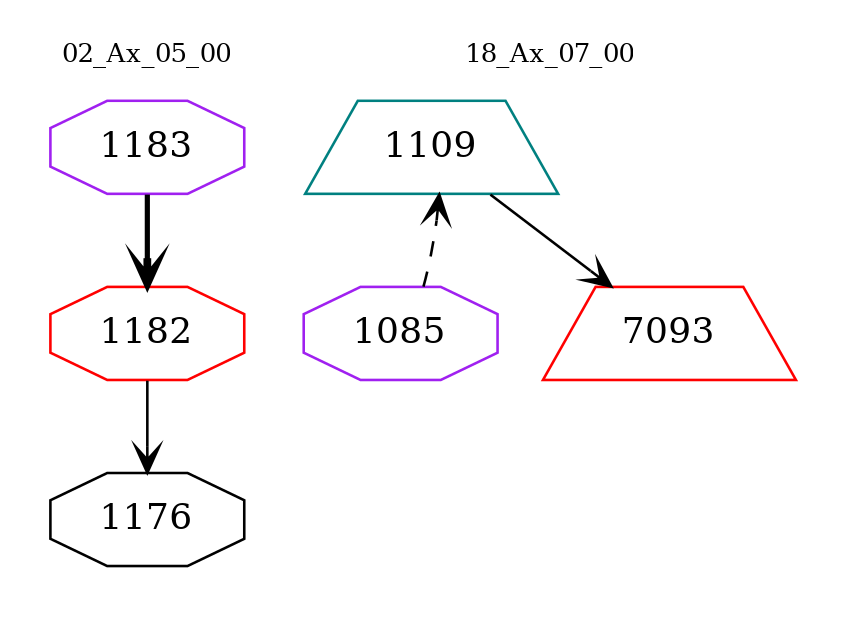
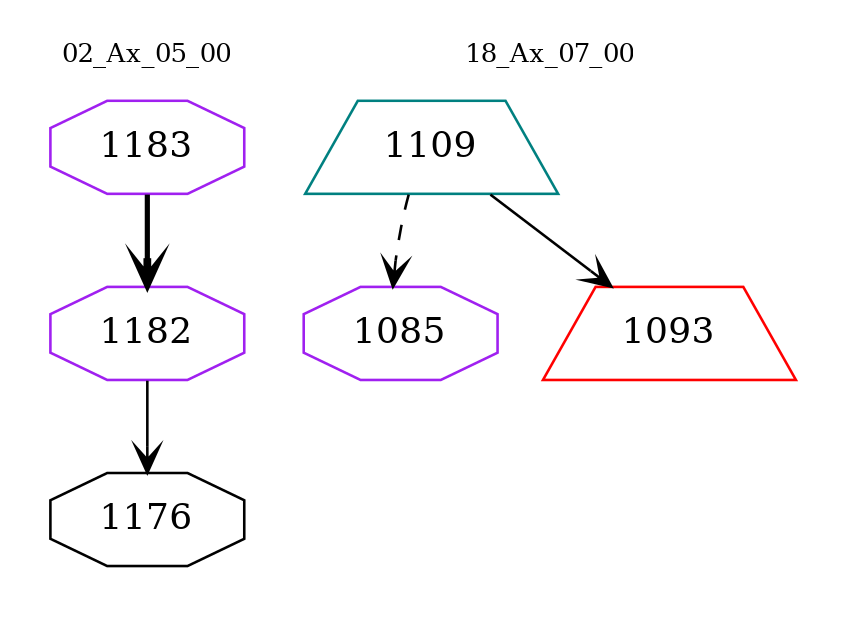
(431, 254) -> (401, 227)
(147, 333) -> (147, 333)
(669, 333) -> (669, 333)
